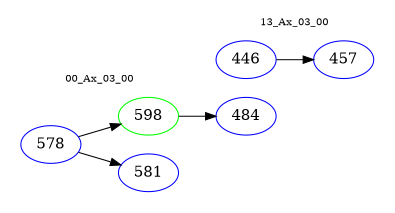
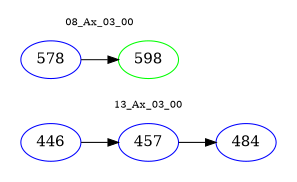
(100, 79) -> (100, 23)
(193, 116) -> (192, 142)
(148, 173) -> none
